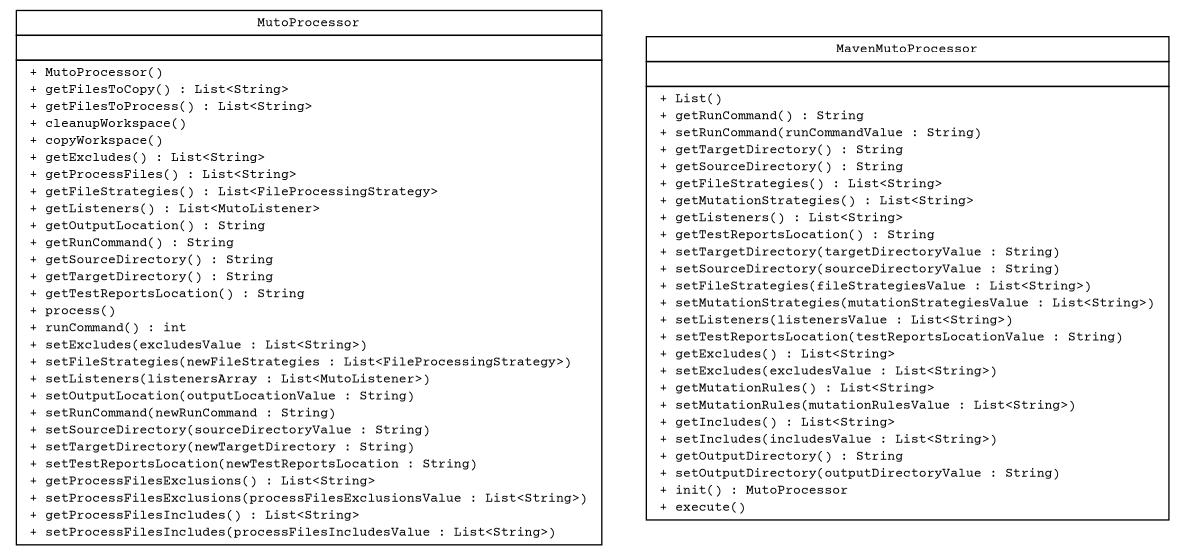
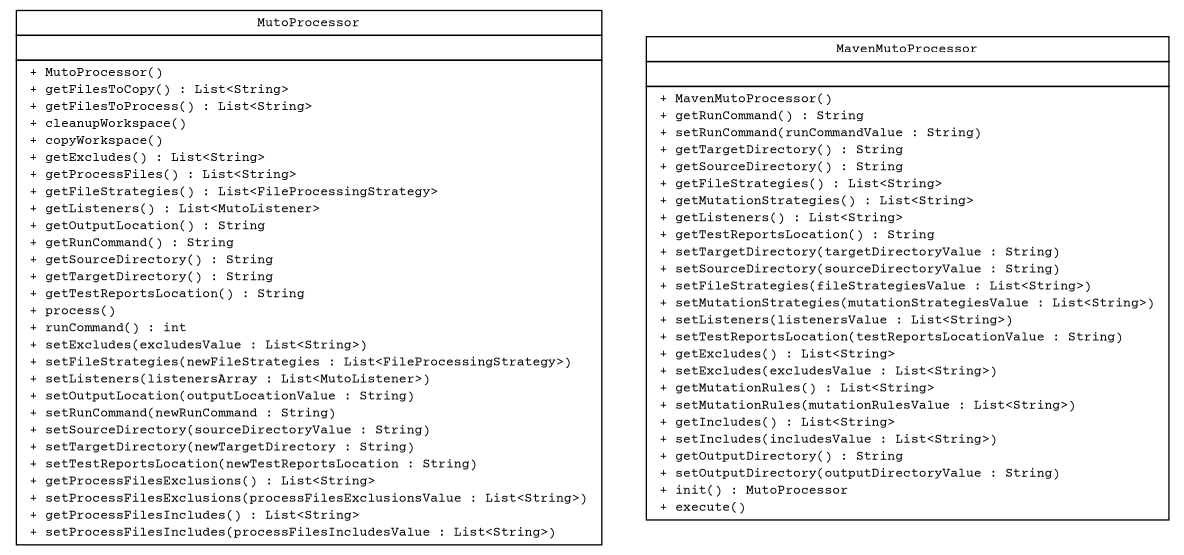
(692, 98) -> (747, 98)
